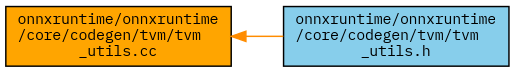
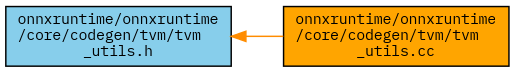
(265, 36) -> (265, 36)
